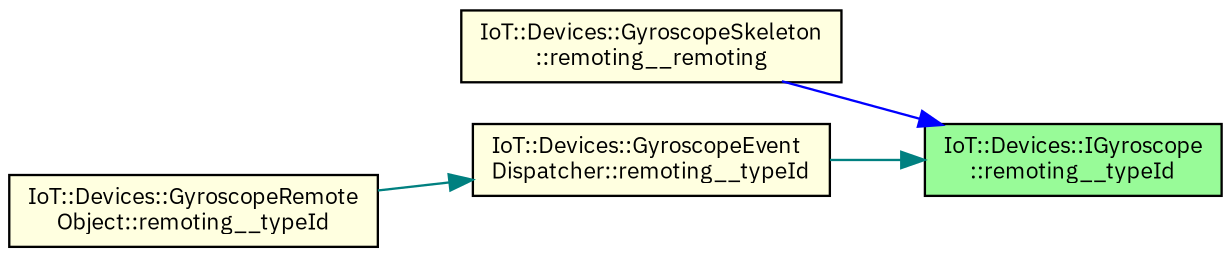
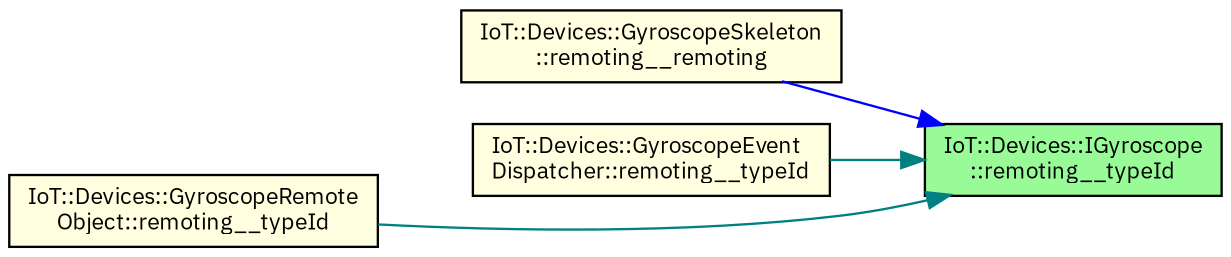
(413, 186) -> (654, 228)
